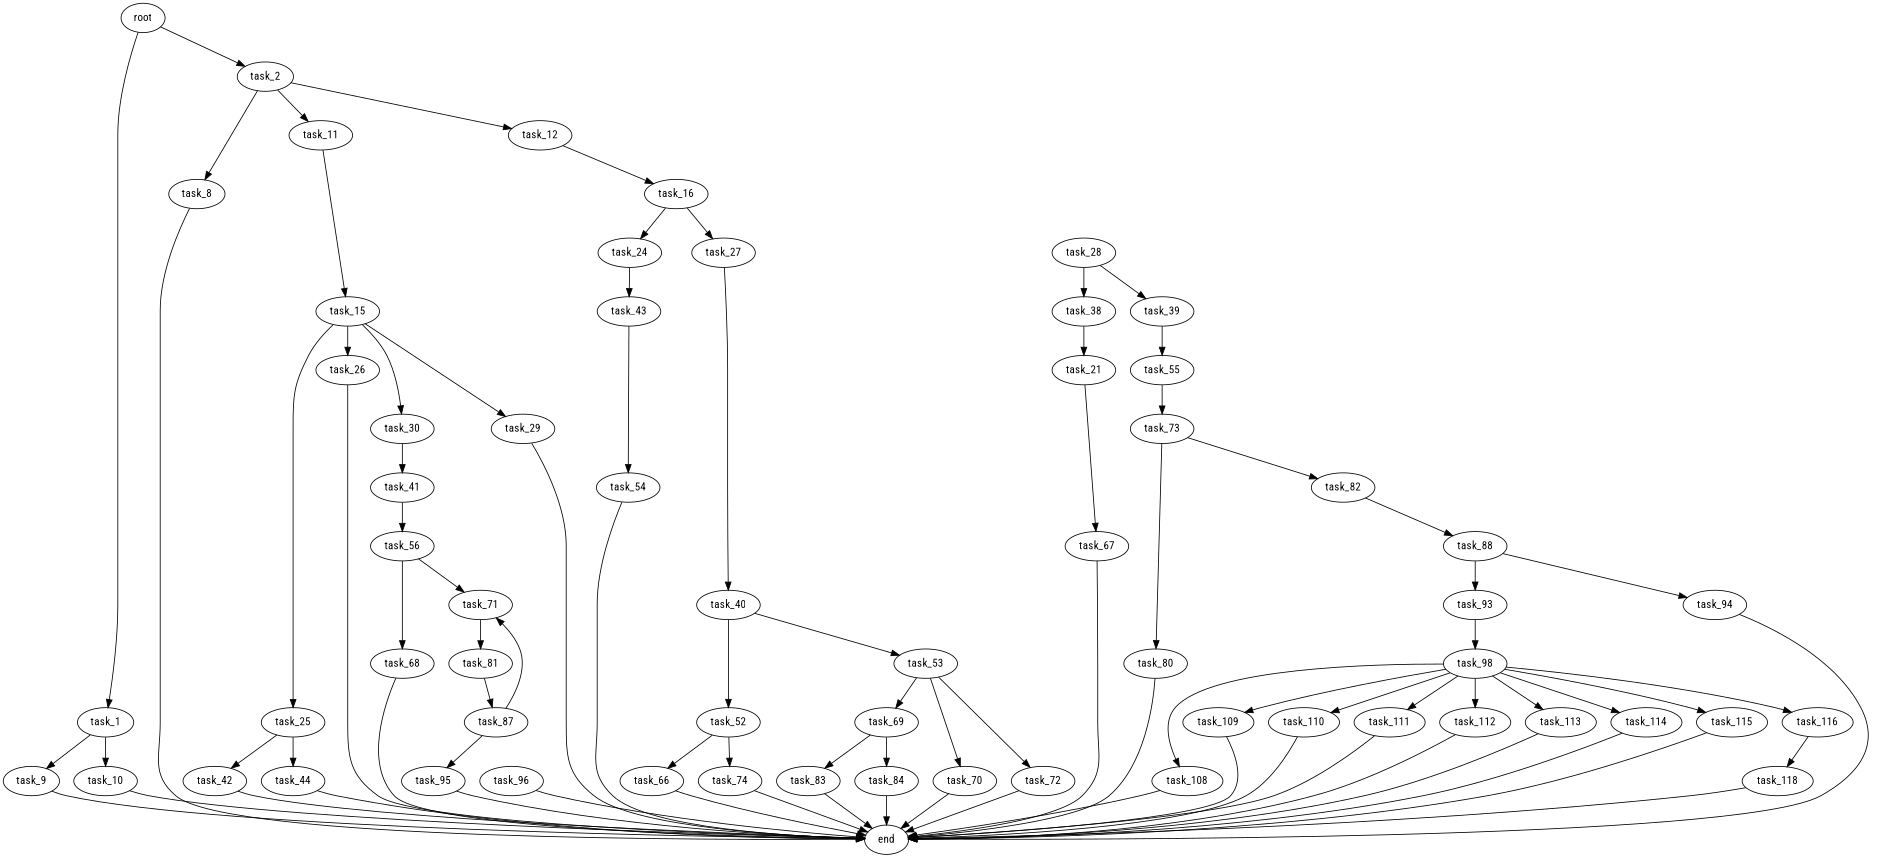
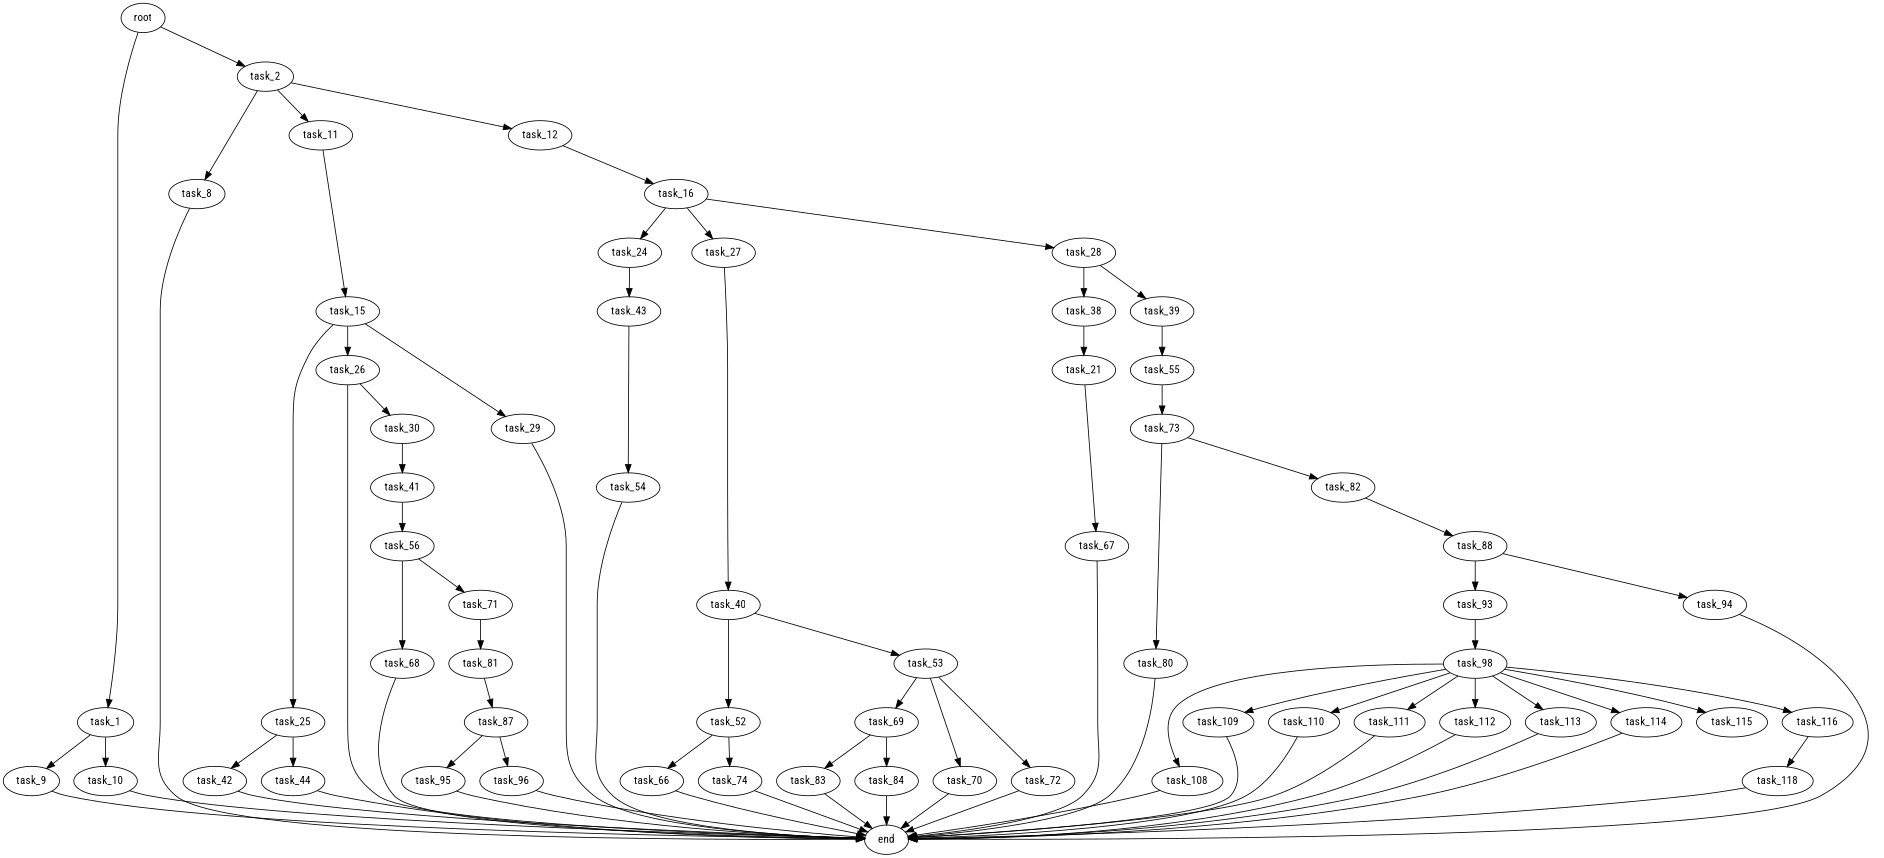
none -> (876, 223)
(390, 361) -> (372, 396)
(522, 665) -> (503, 748)
(1317, 819) -> none
